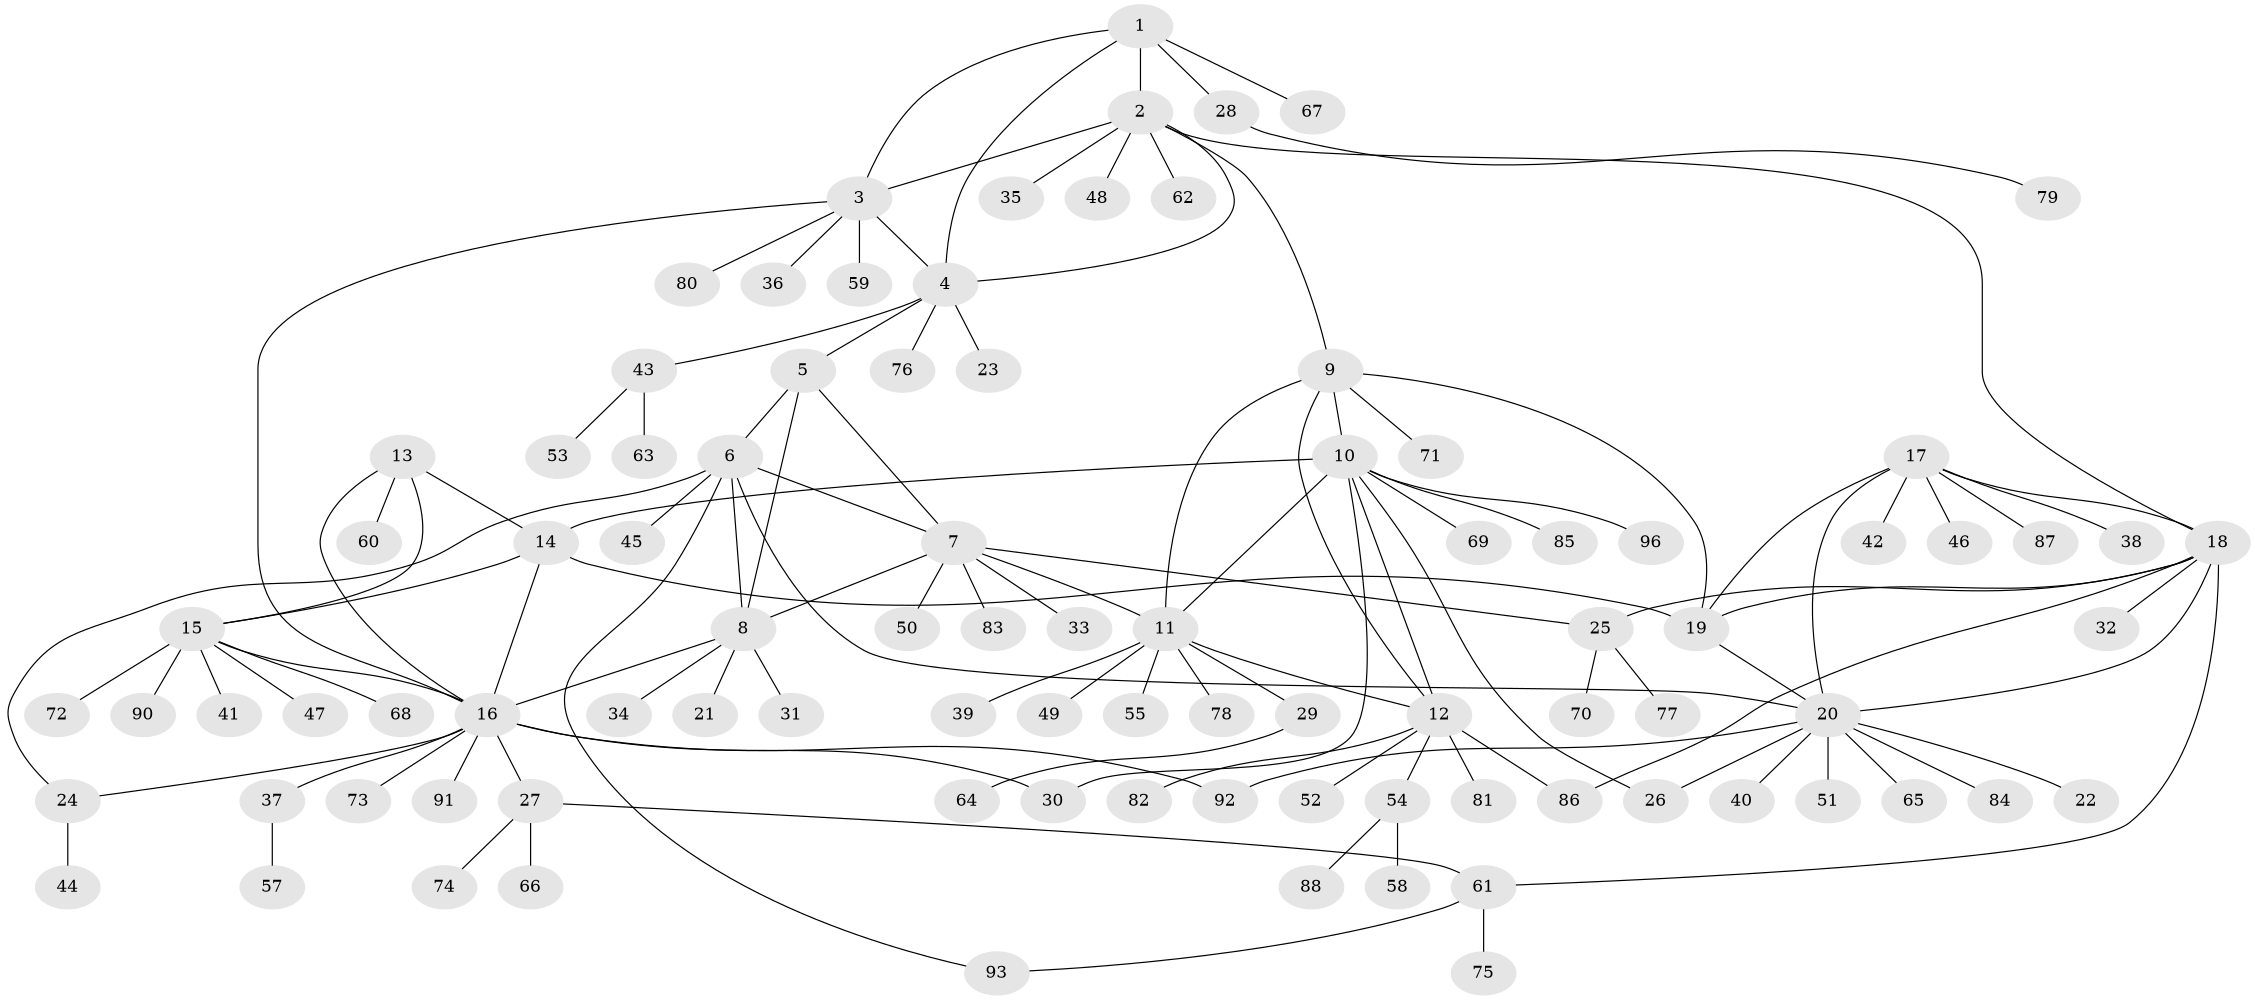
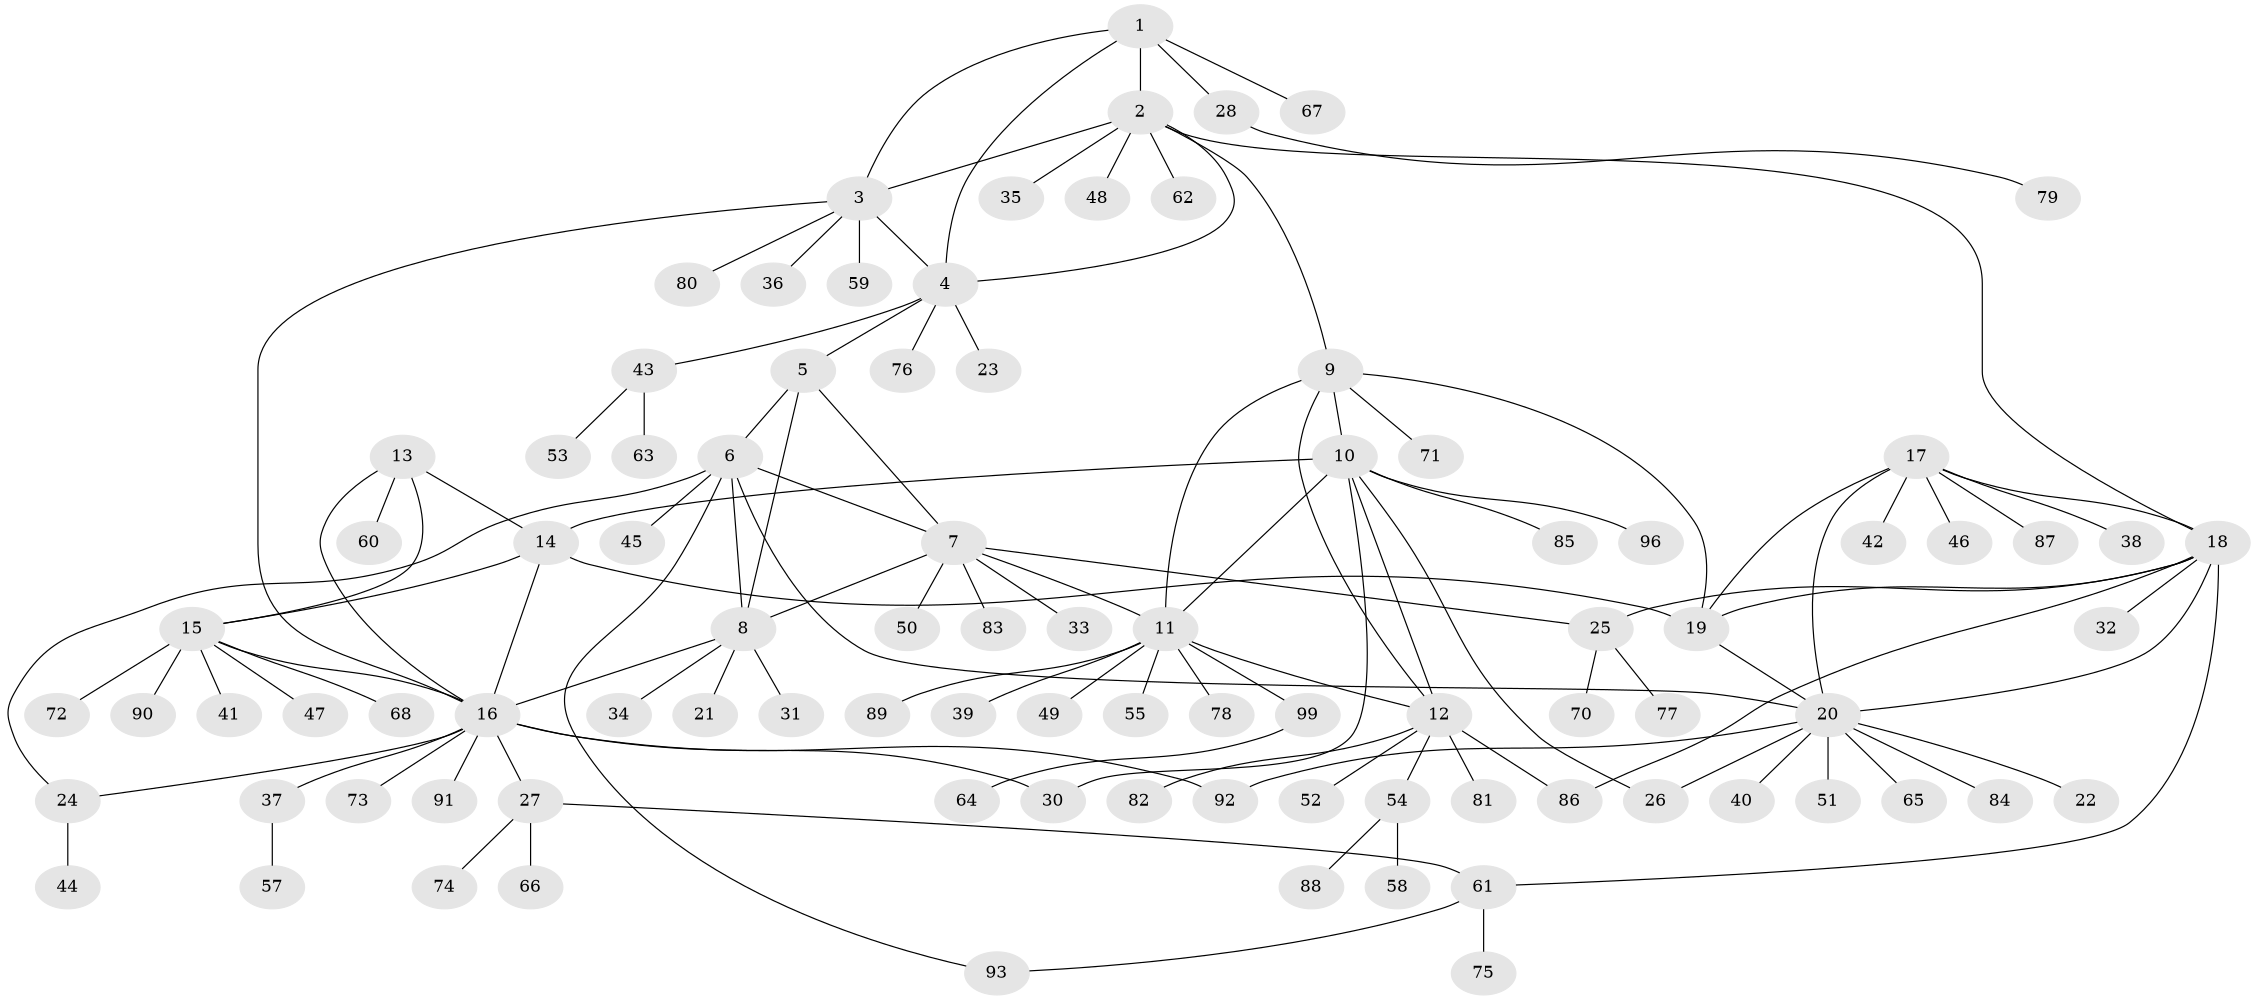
(1479, 543) -> none
none -> (877, 715)
(1308, 715) -> (1308, 715)
